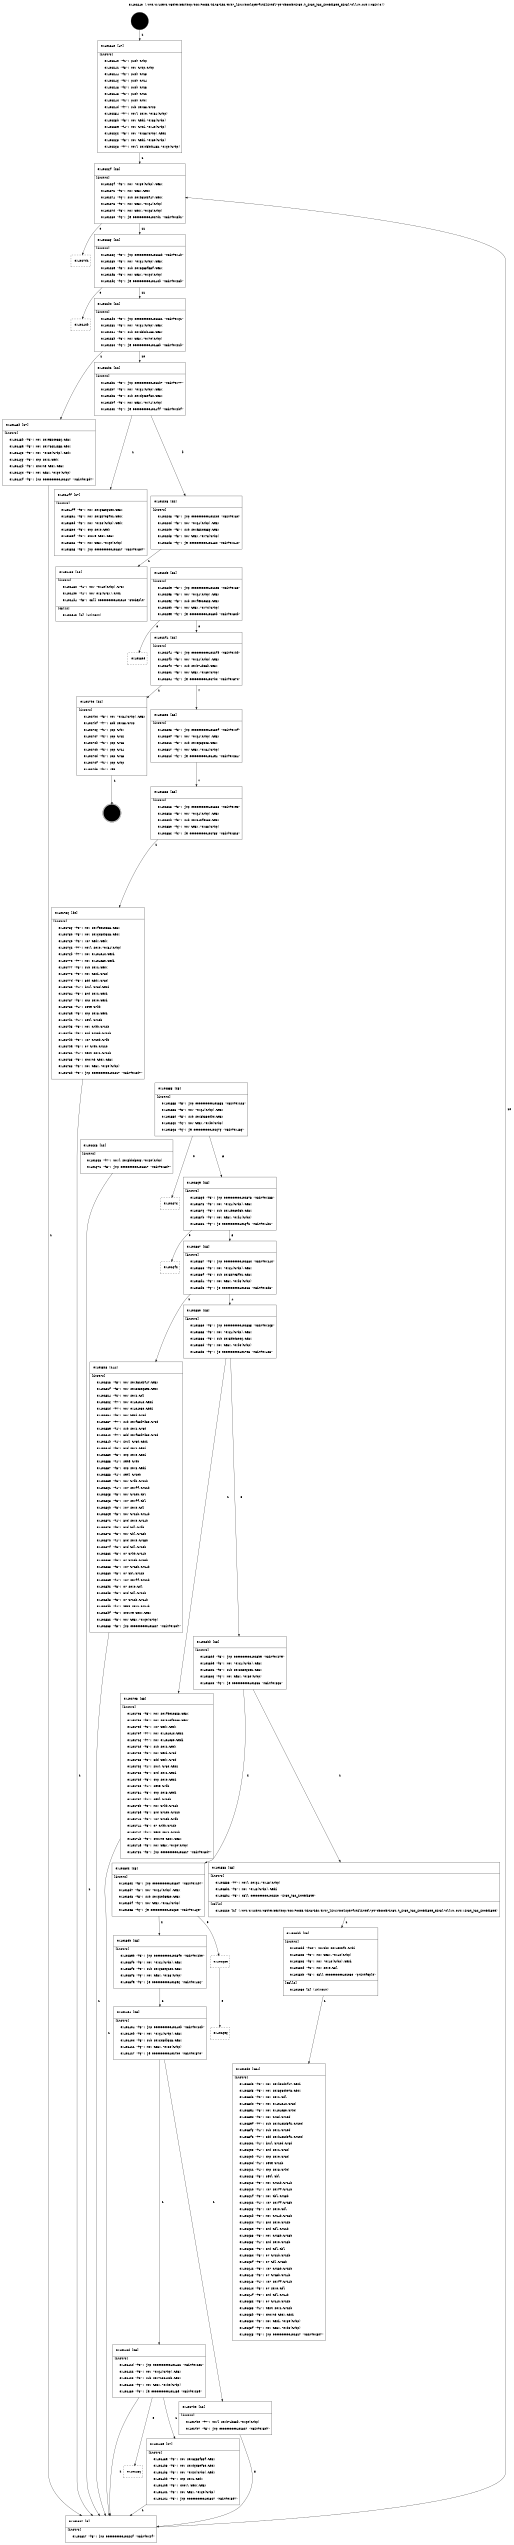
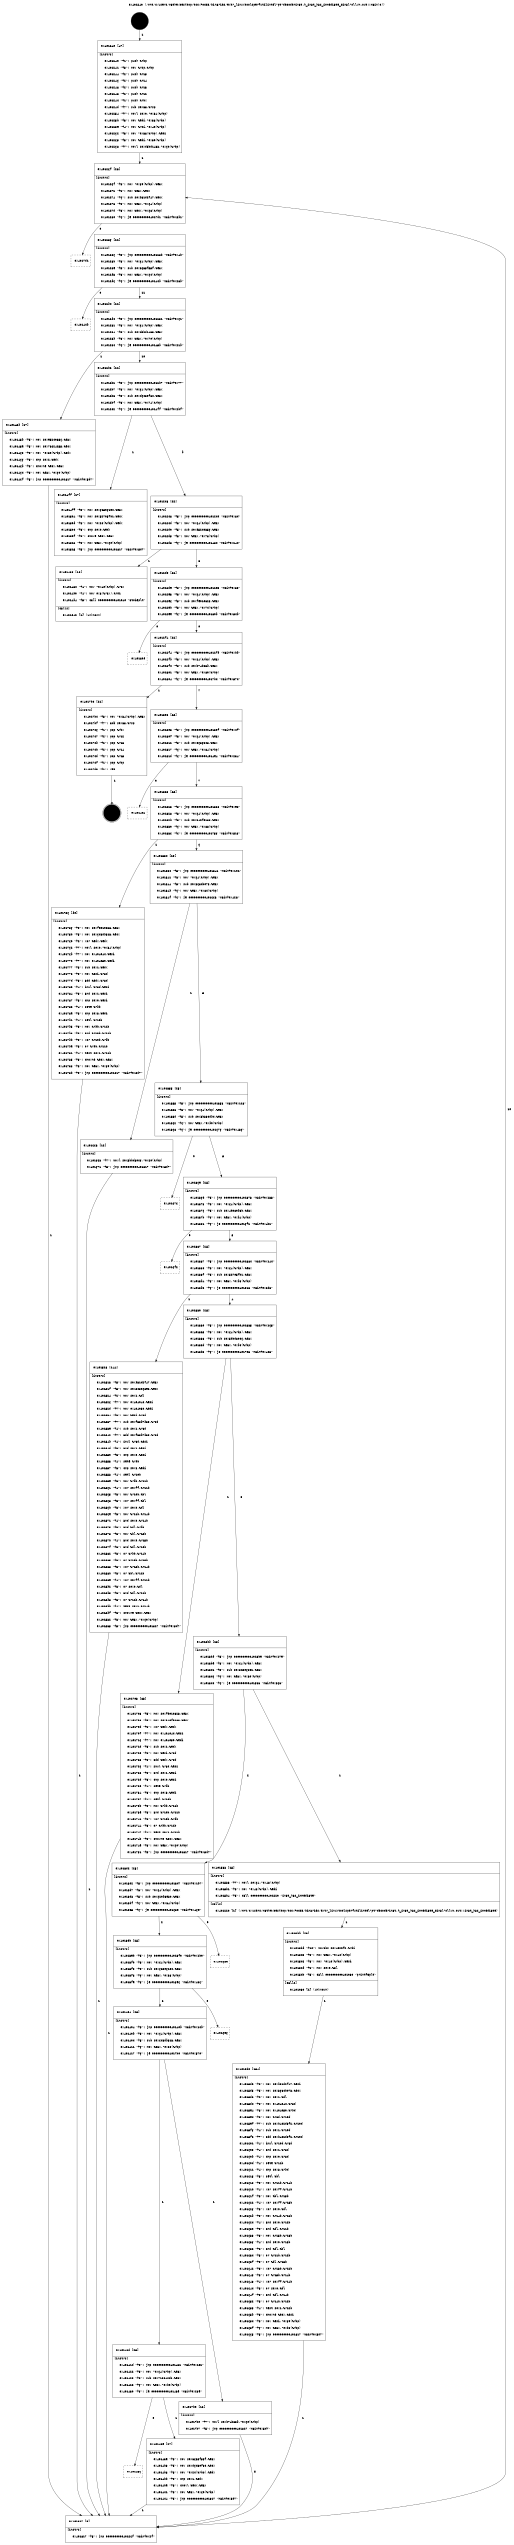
(140, 228) -> none
none -> (196, 557)
none -> (137, 813)
none -> (196, 877)
(220, 1997) -> (207, 2005)
(114, 2453) -> (277, 2475)
